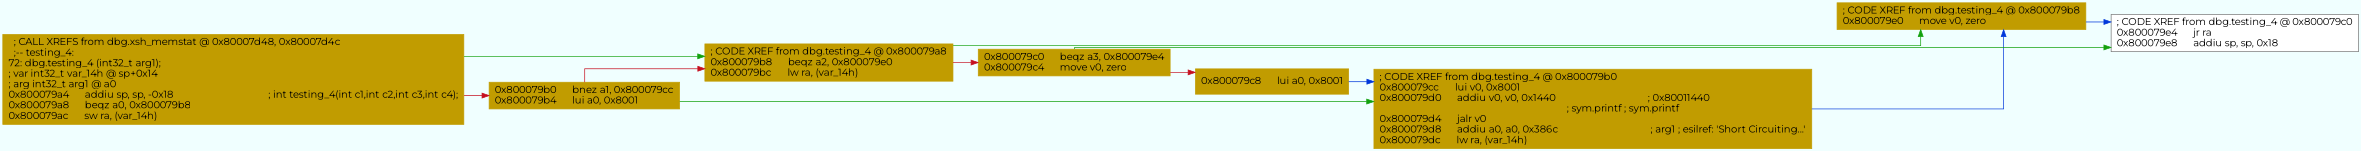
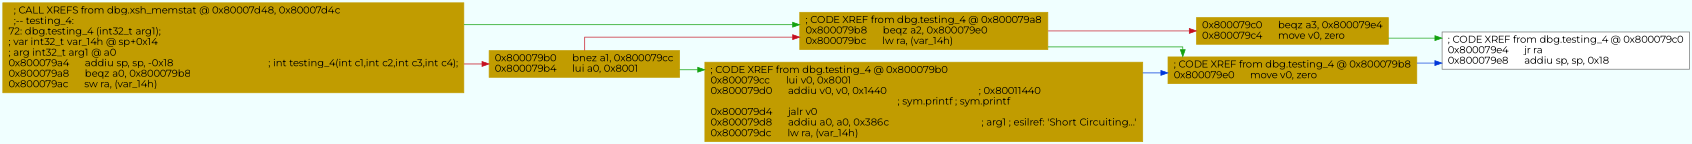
(1272, 82) -> none
